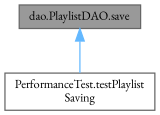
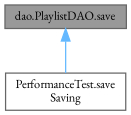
(80, 92) -> (66, 92)
